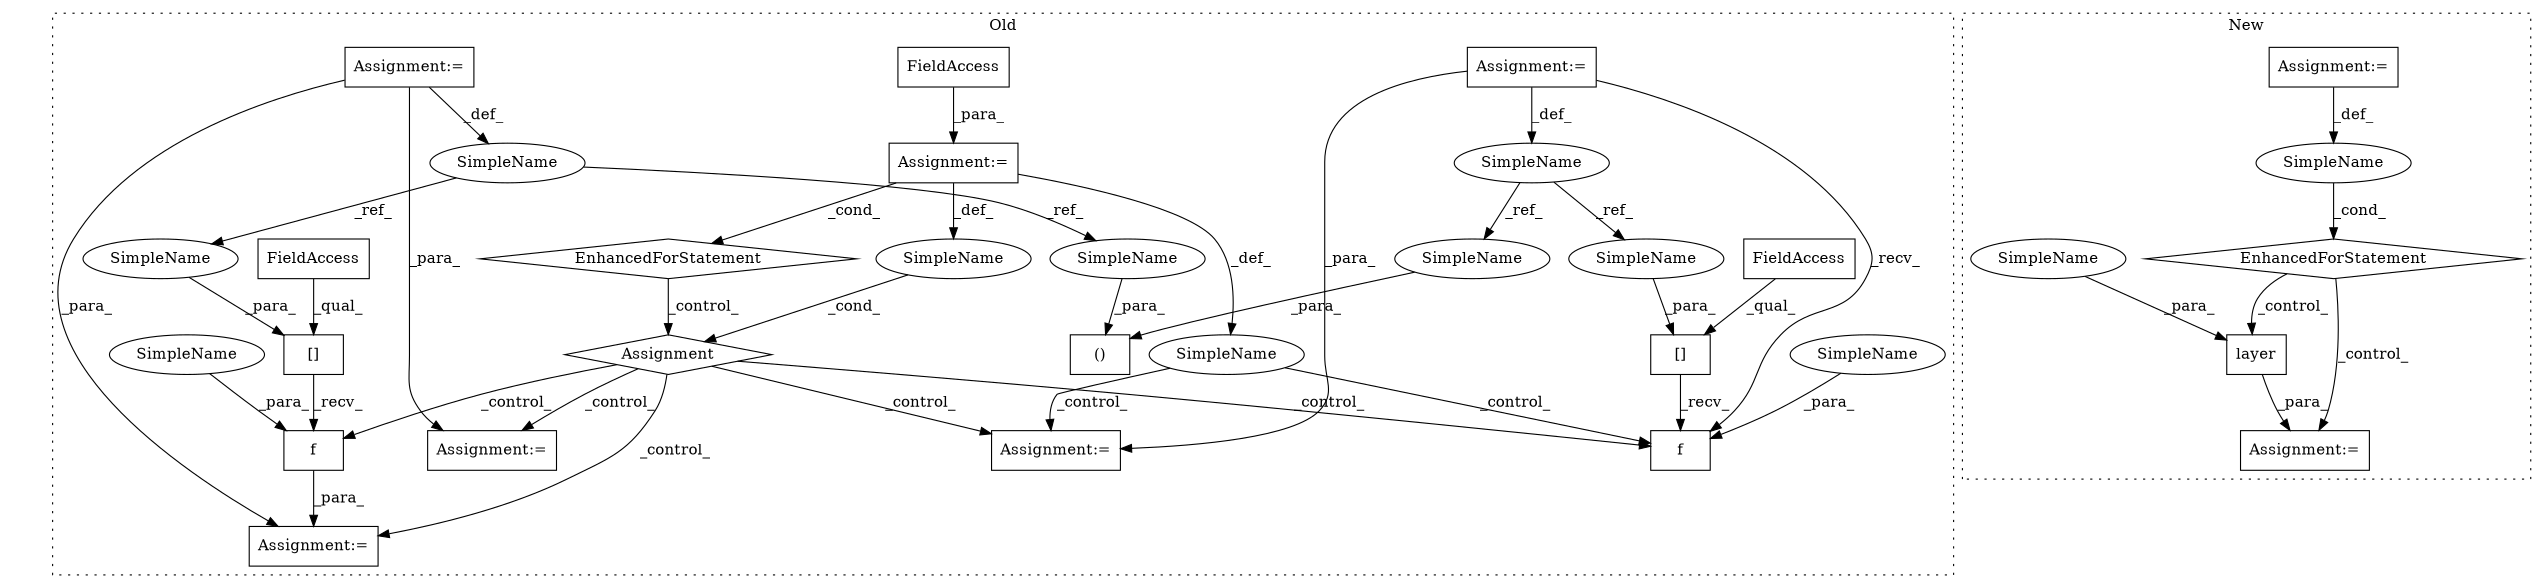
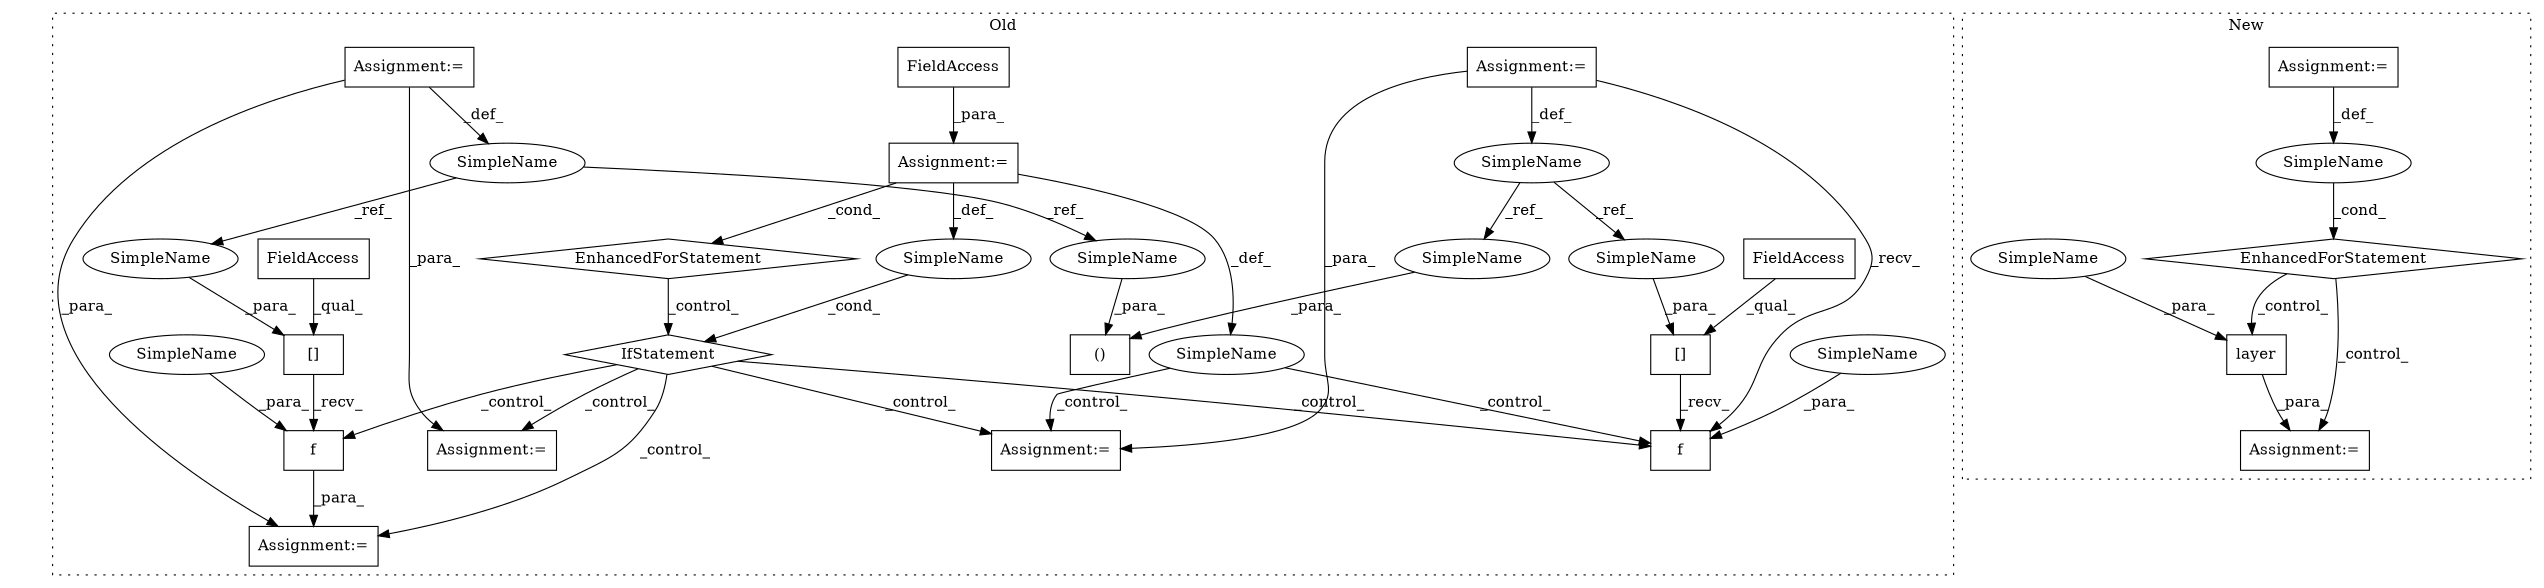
(668, 355) -> (668, 355)
